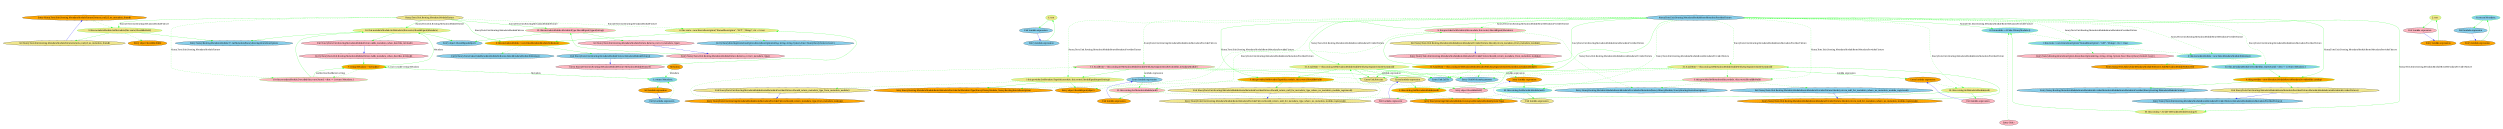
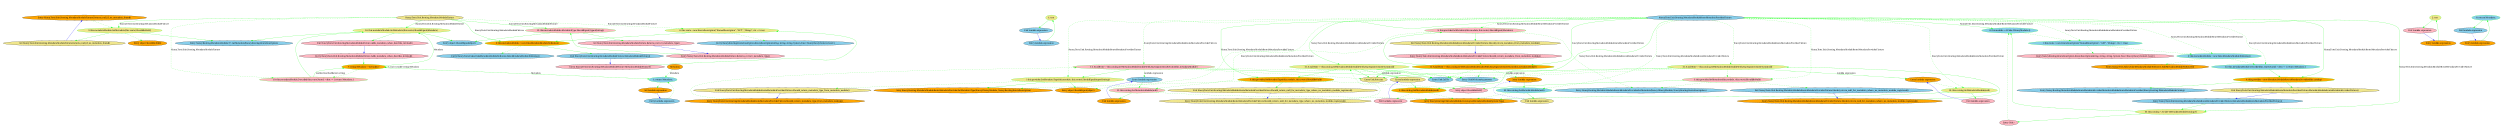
none -> (2082, 118)
